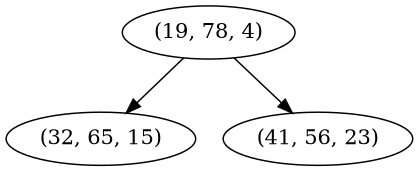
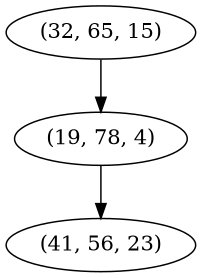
(160, 80) -> (101, 78)
